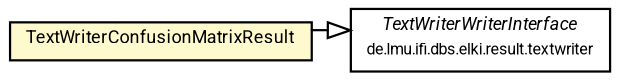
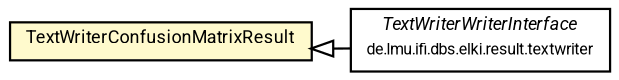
(319, 30) -> (342, 49)
